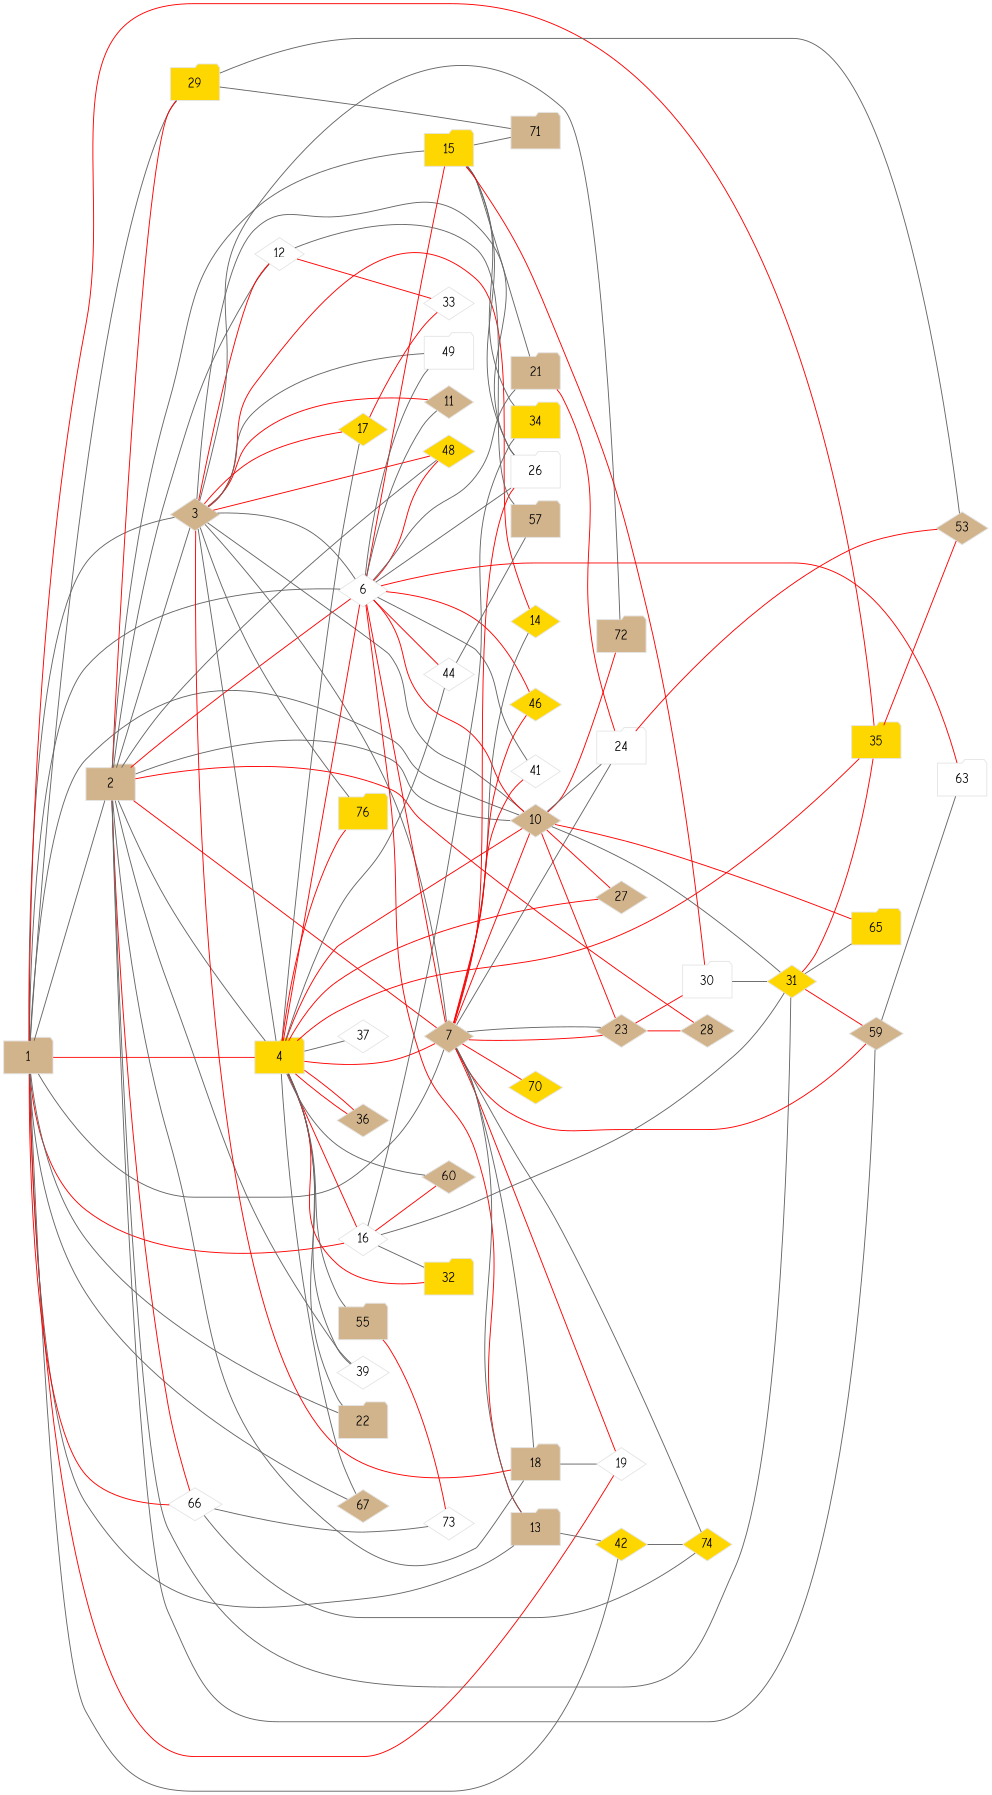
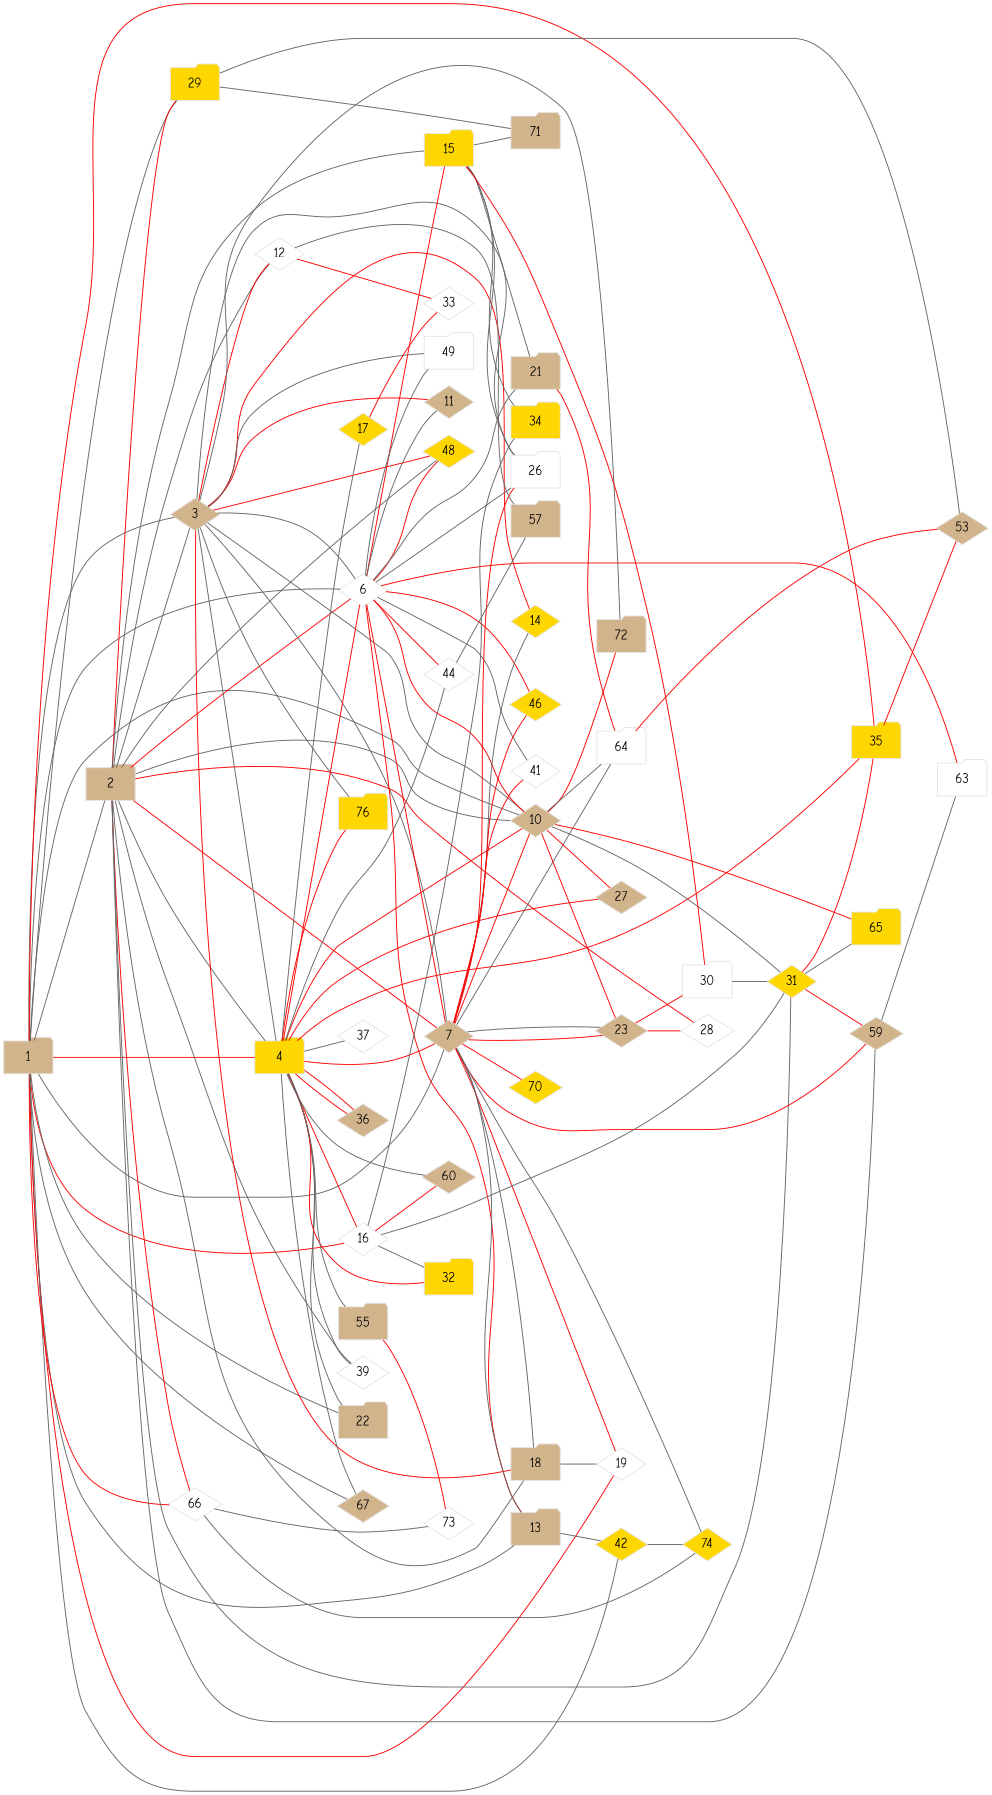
(265, 453) -> none
(621, 748) -> (621, 748)
(707, 1031) -> (707, 1031)
